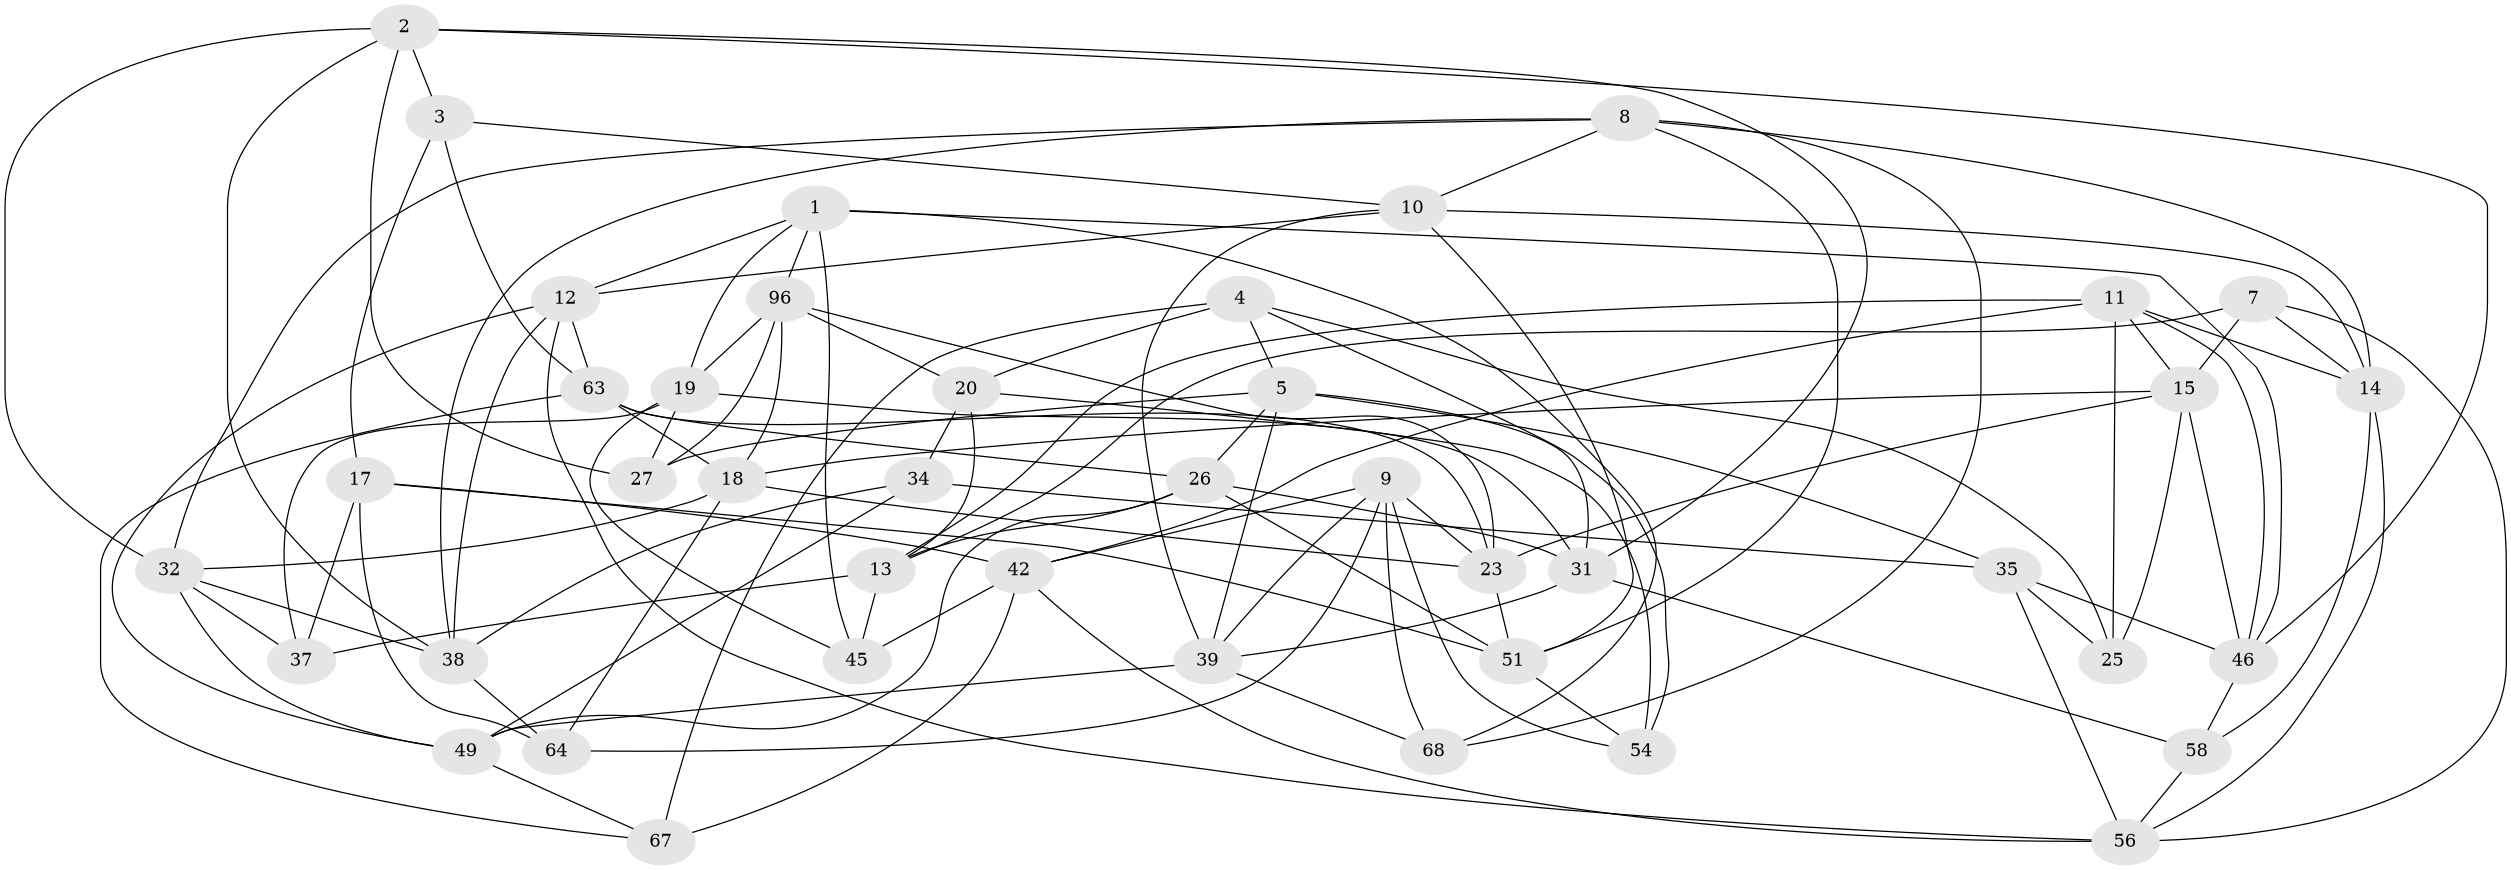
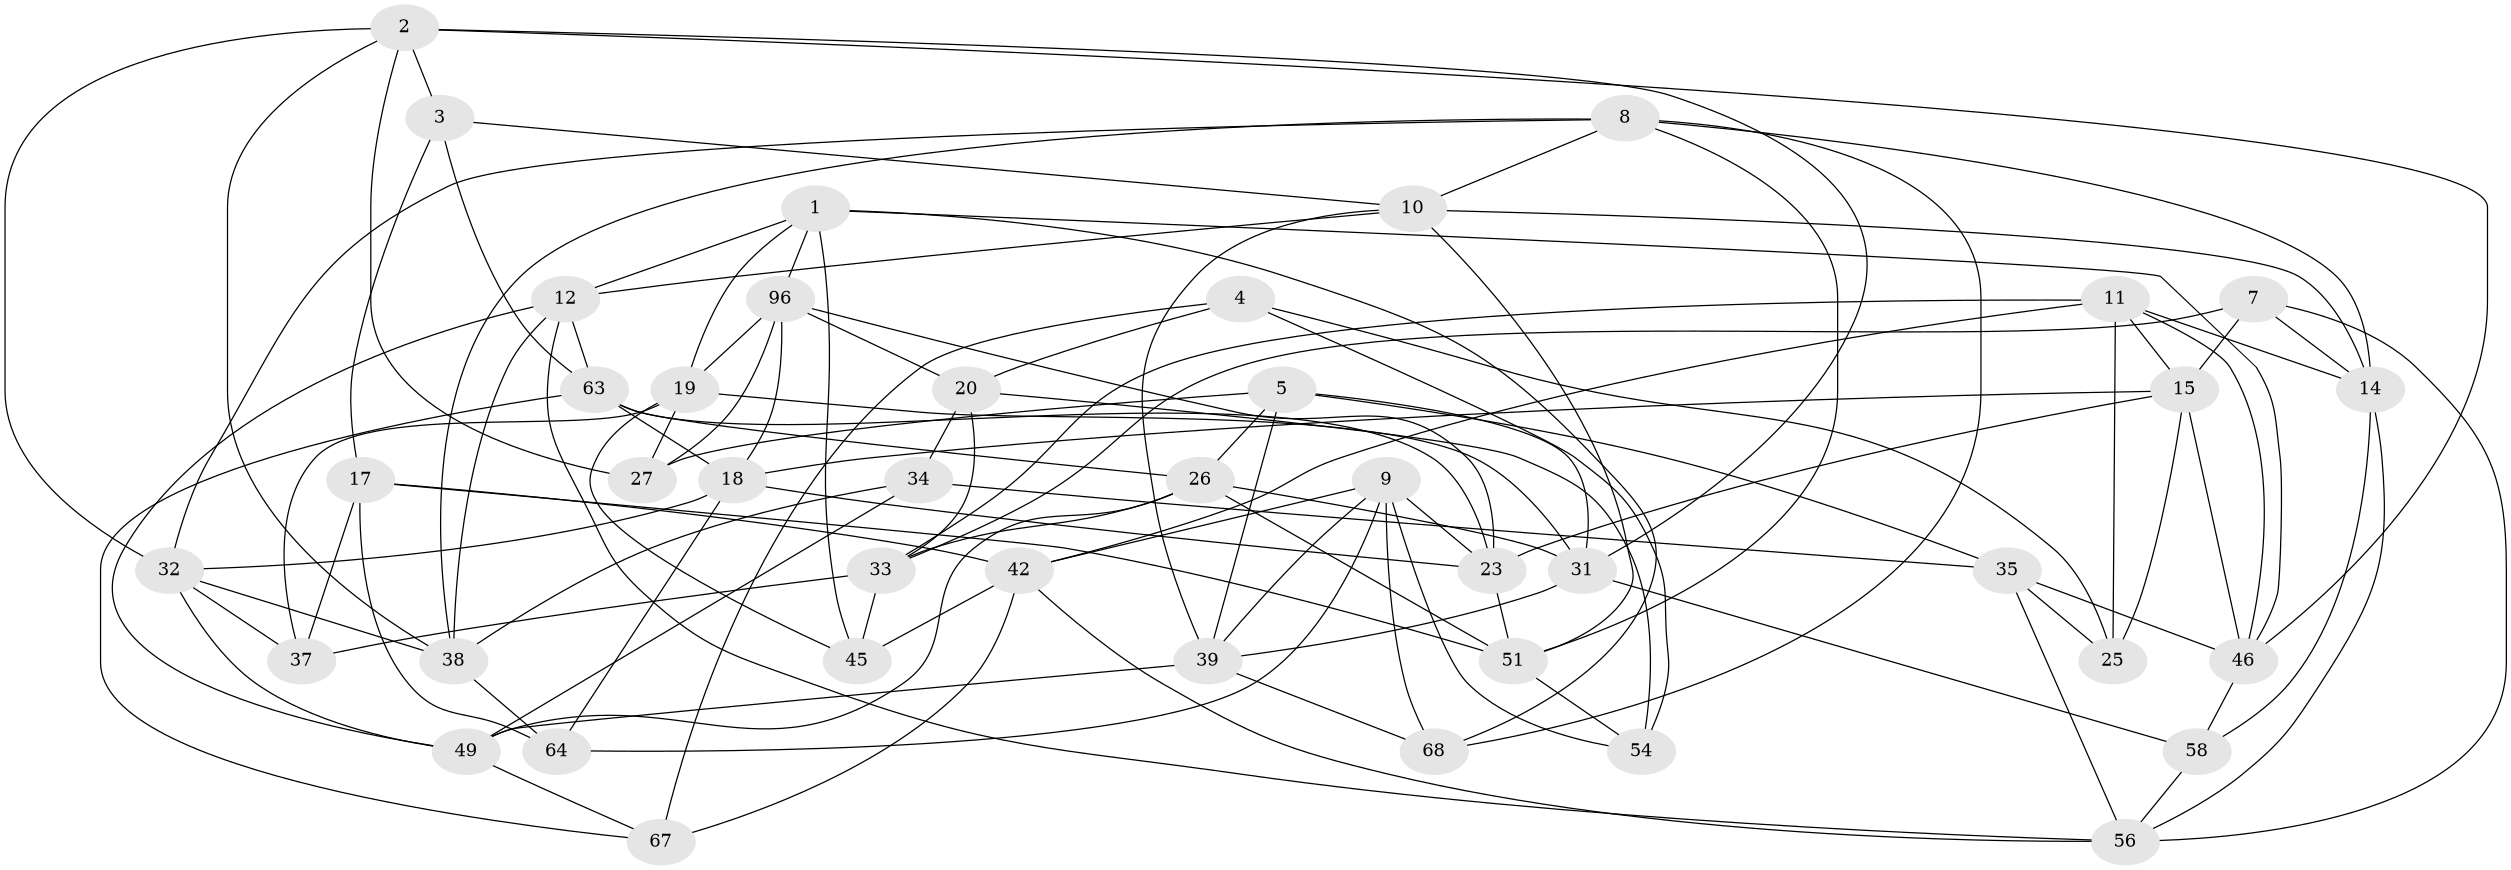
(1264, 350) -> none
(881, 571) -> (881, 571)
